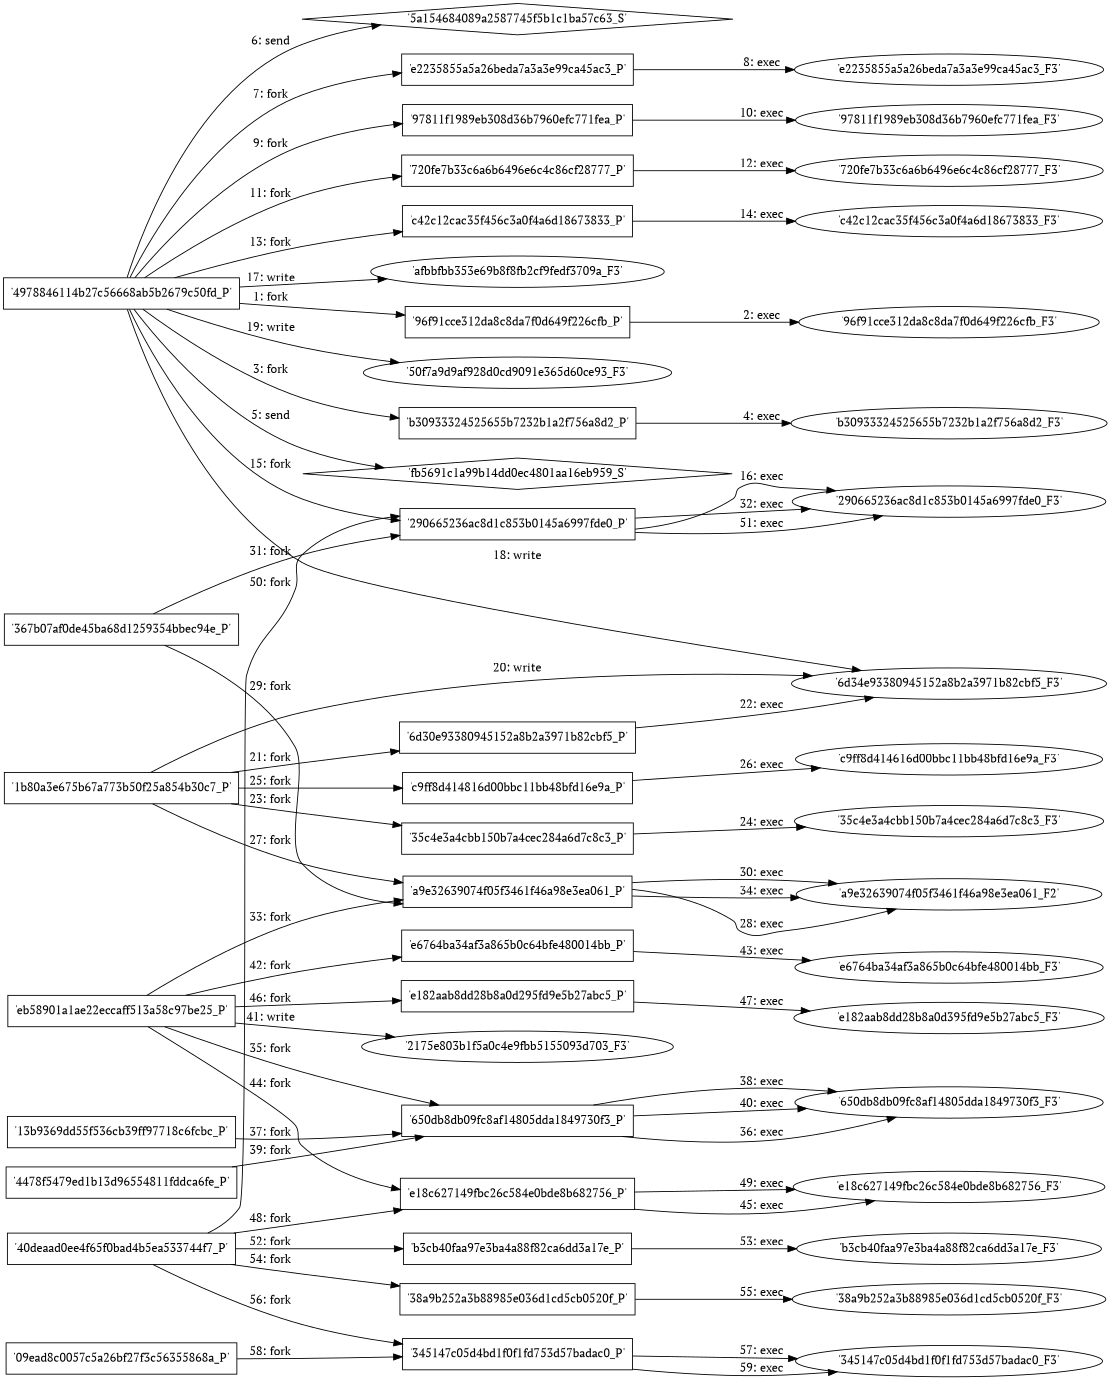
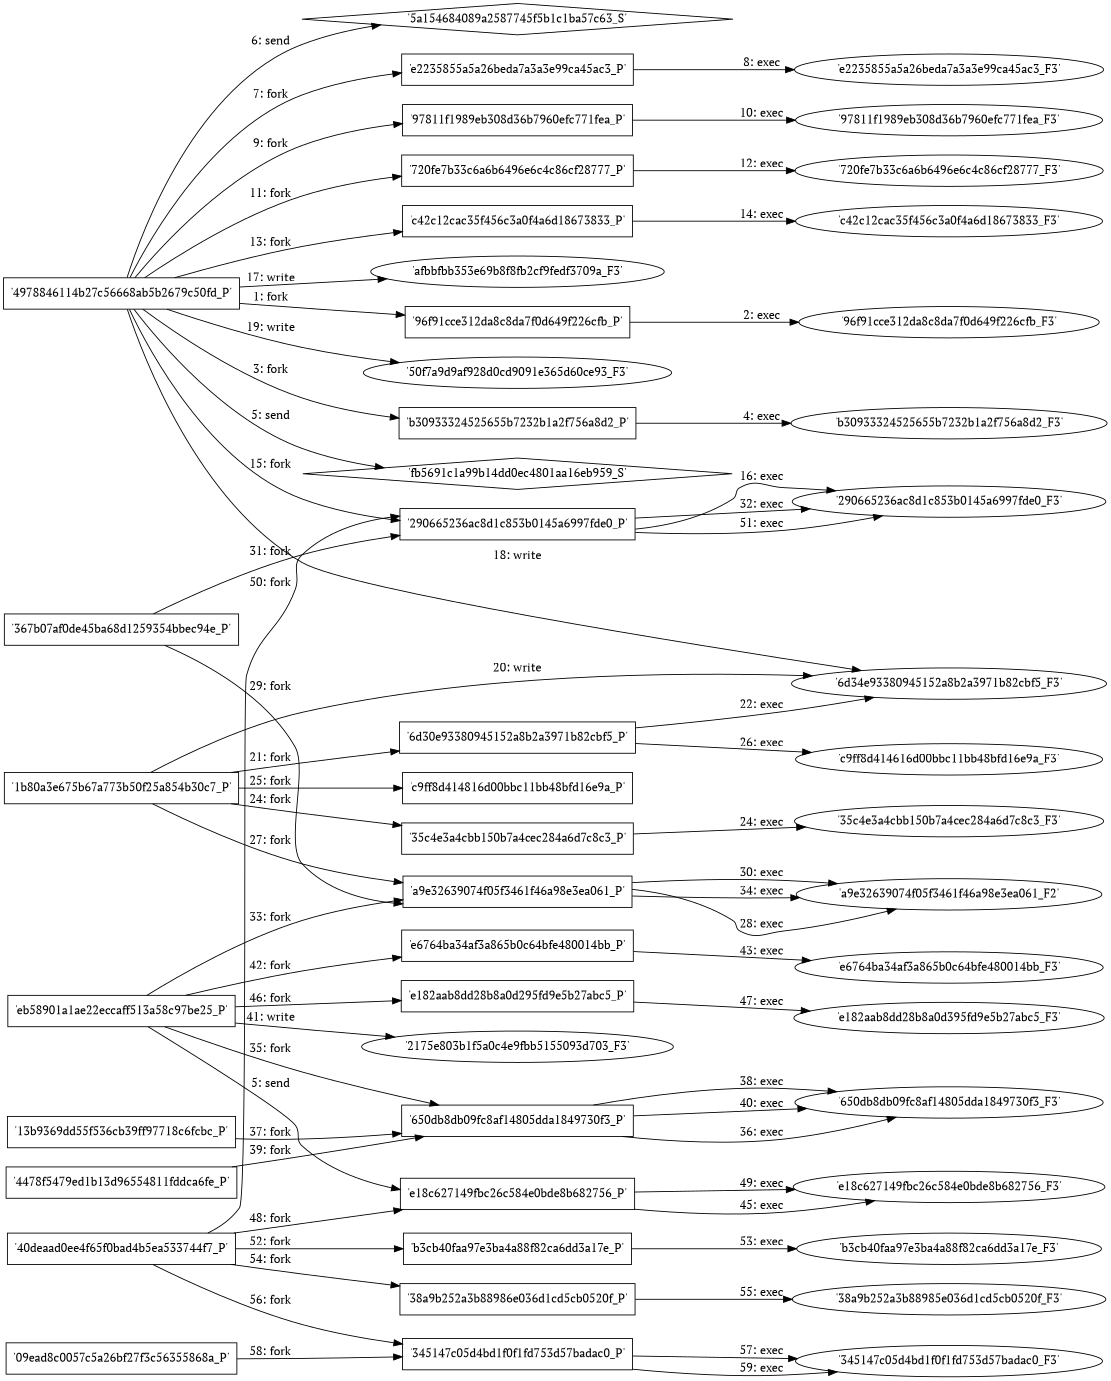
(722, 774) -> (719, 748)
(271, 800) -> (271, 800)
(271, 1084) -> (271, 1084)
(517, 1299) -> (517, 1299)
